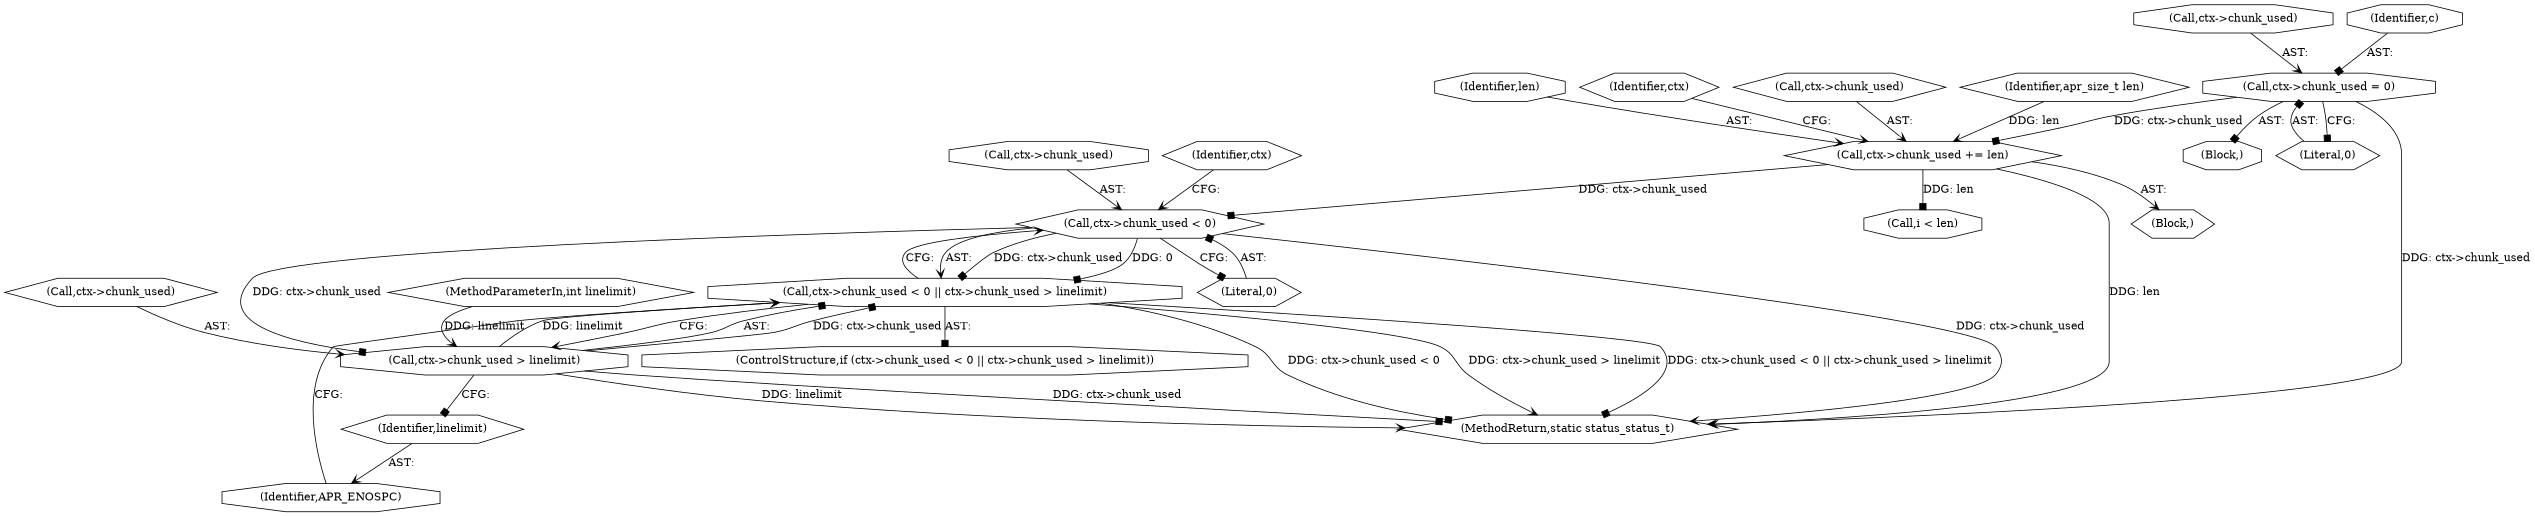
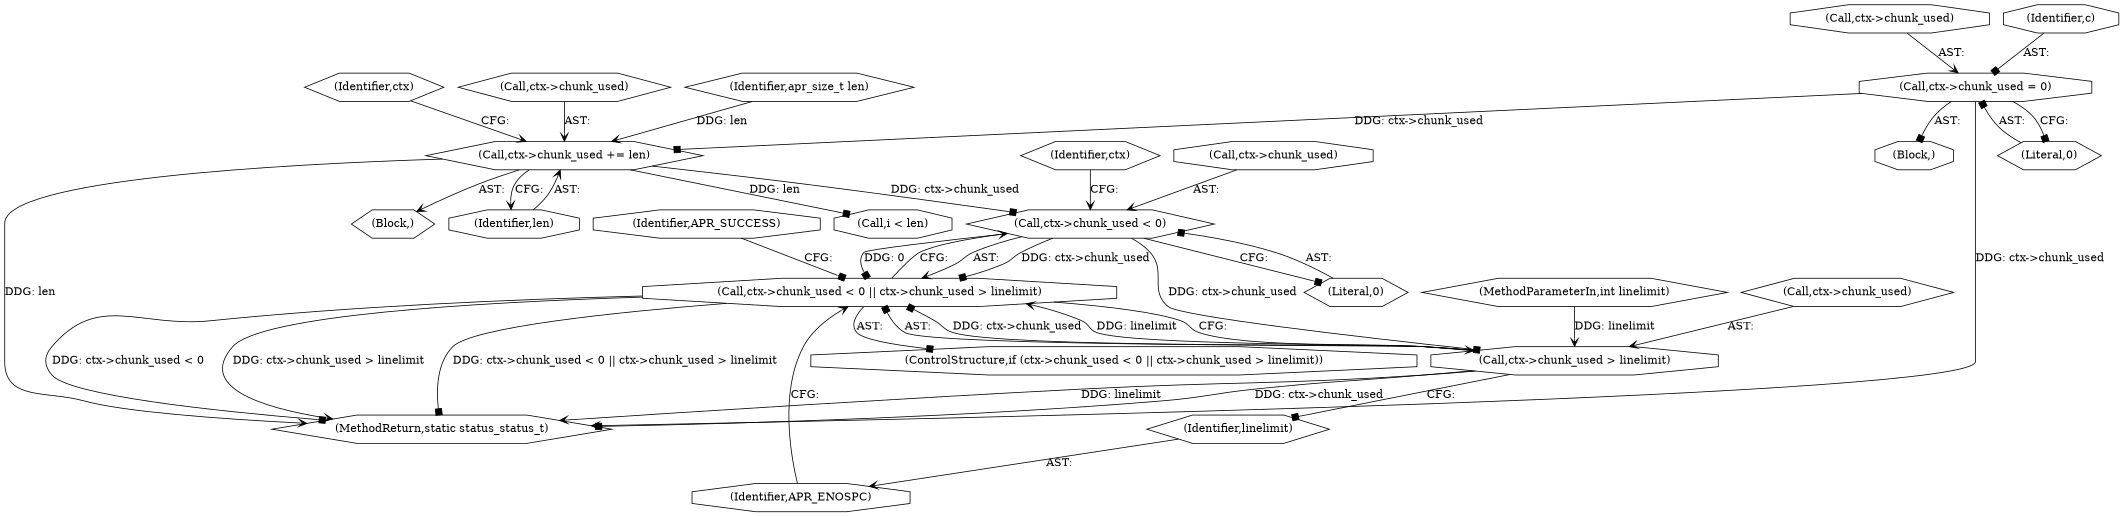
none -> (515, 183)
none -> (707, 224)
(1776, 301) -> none
